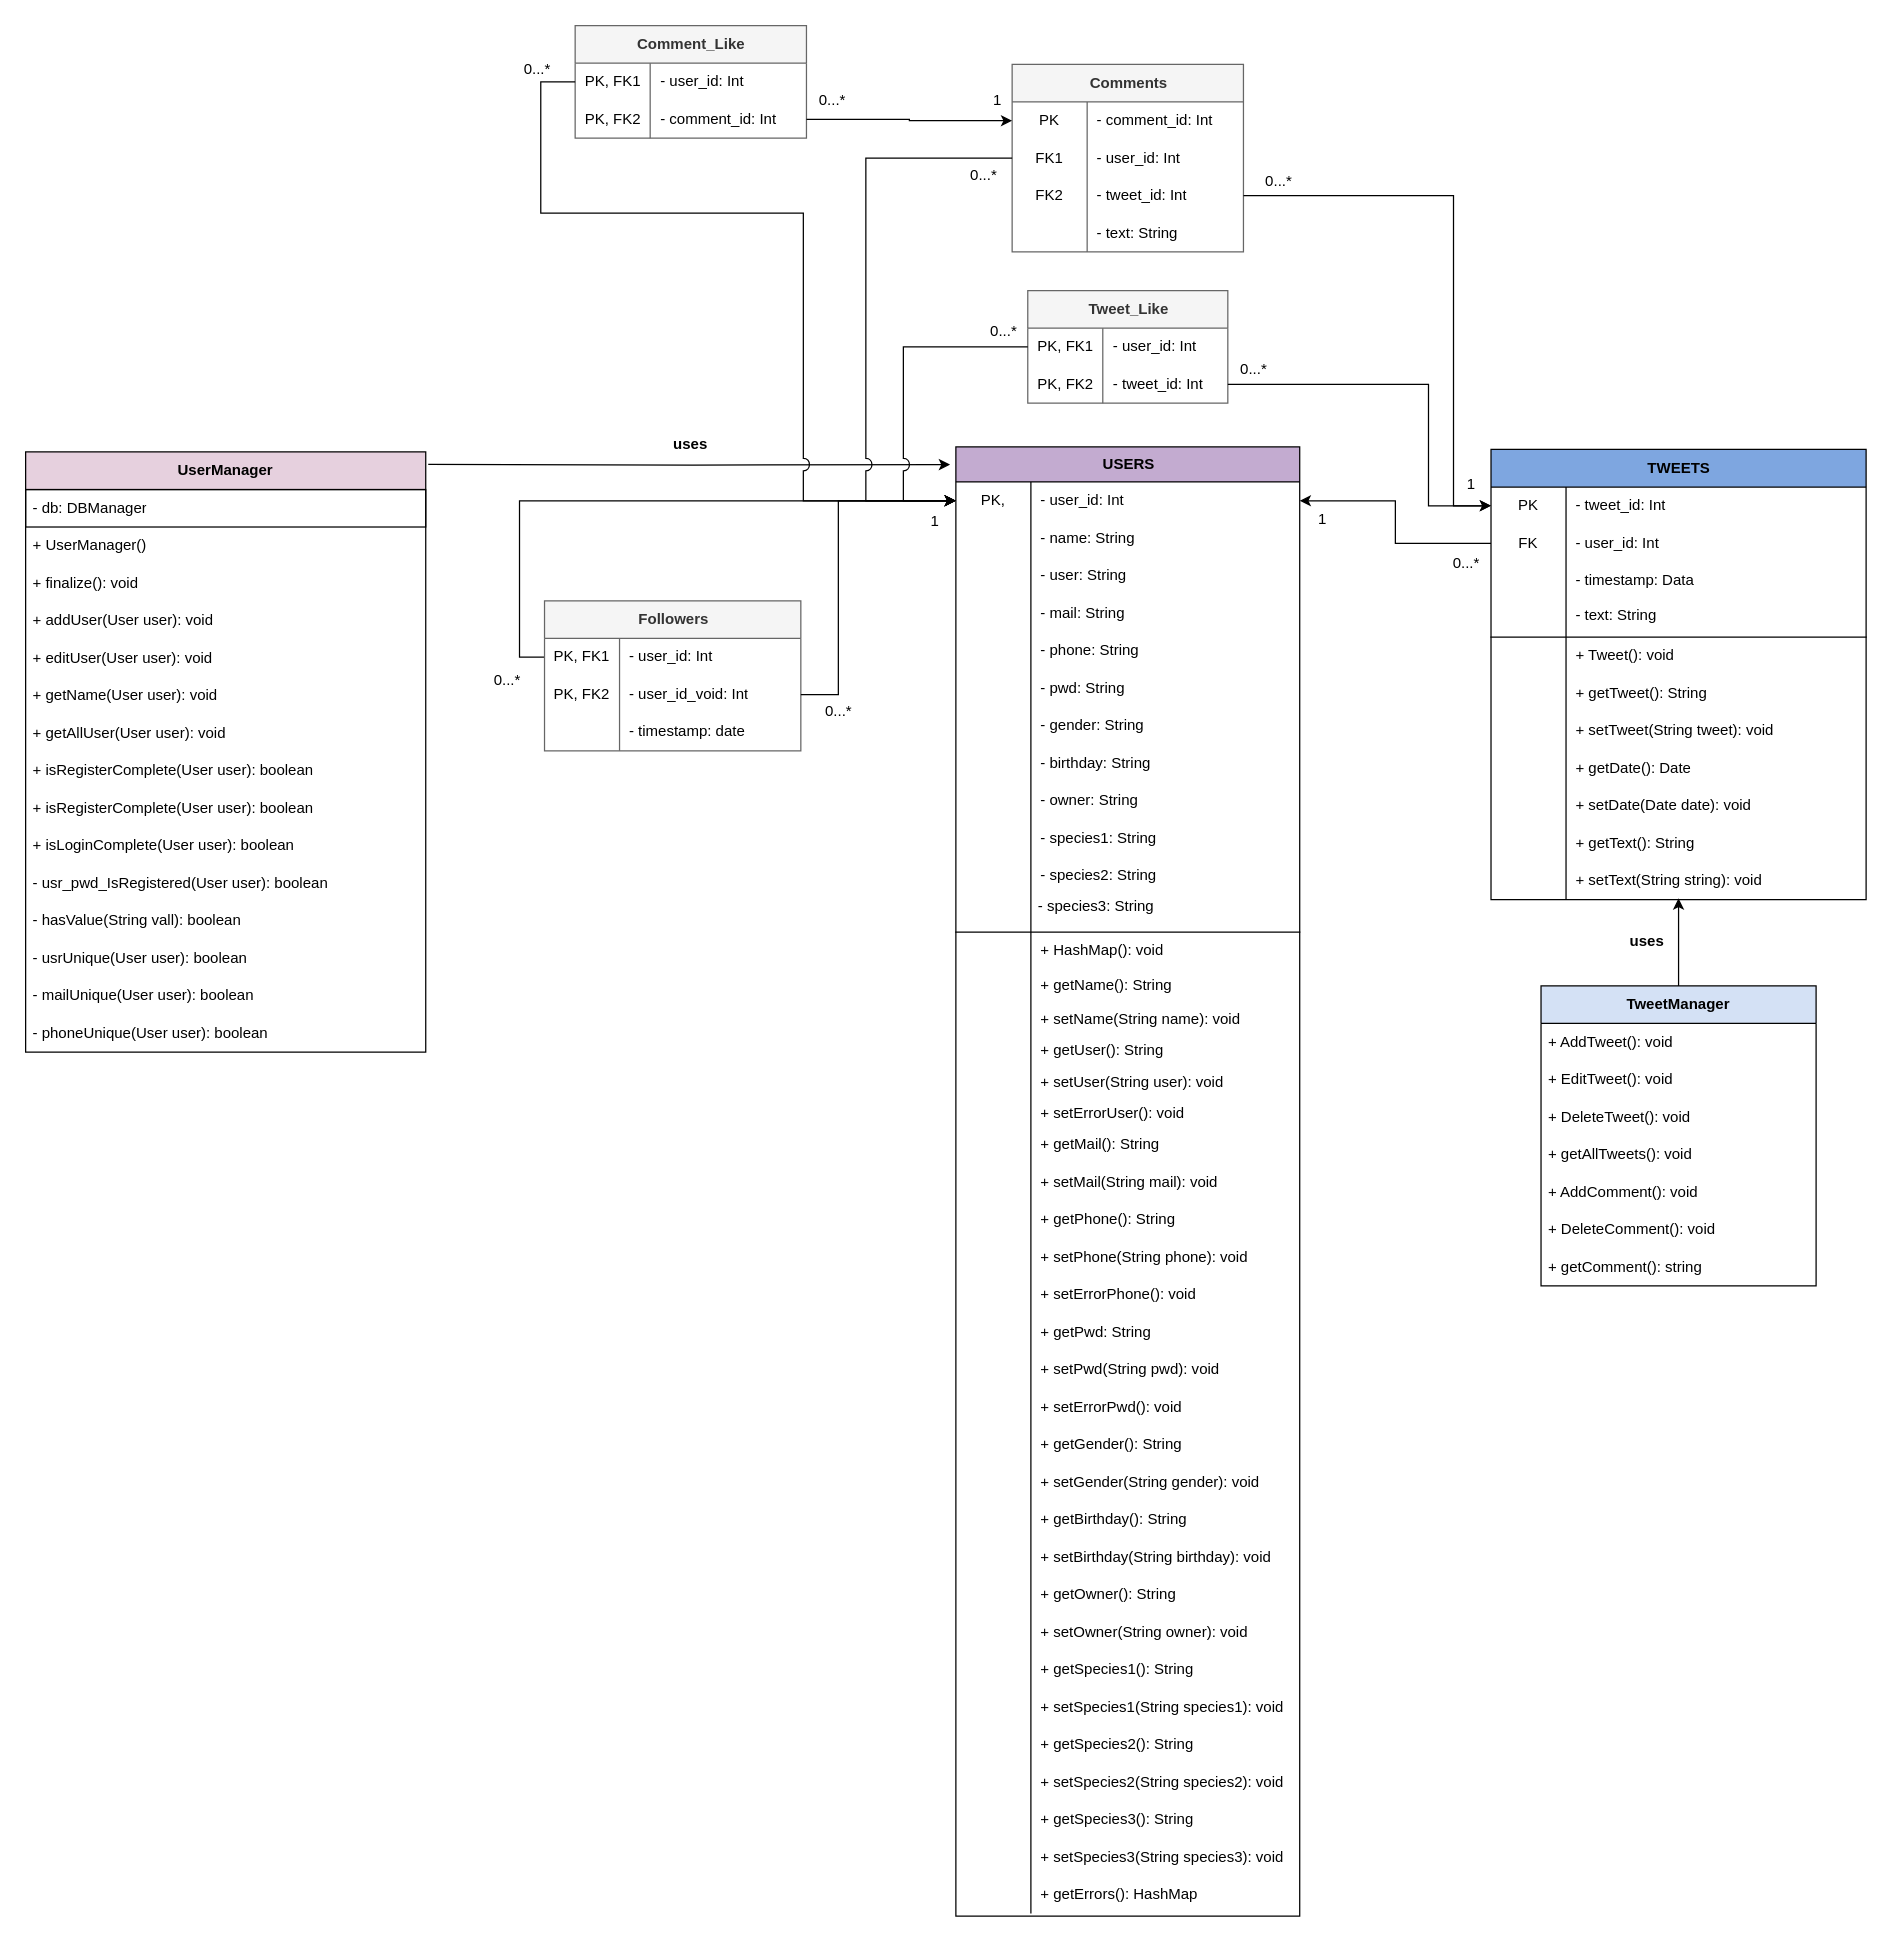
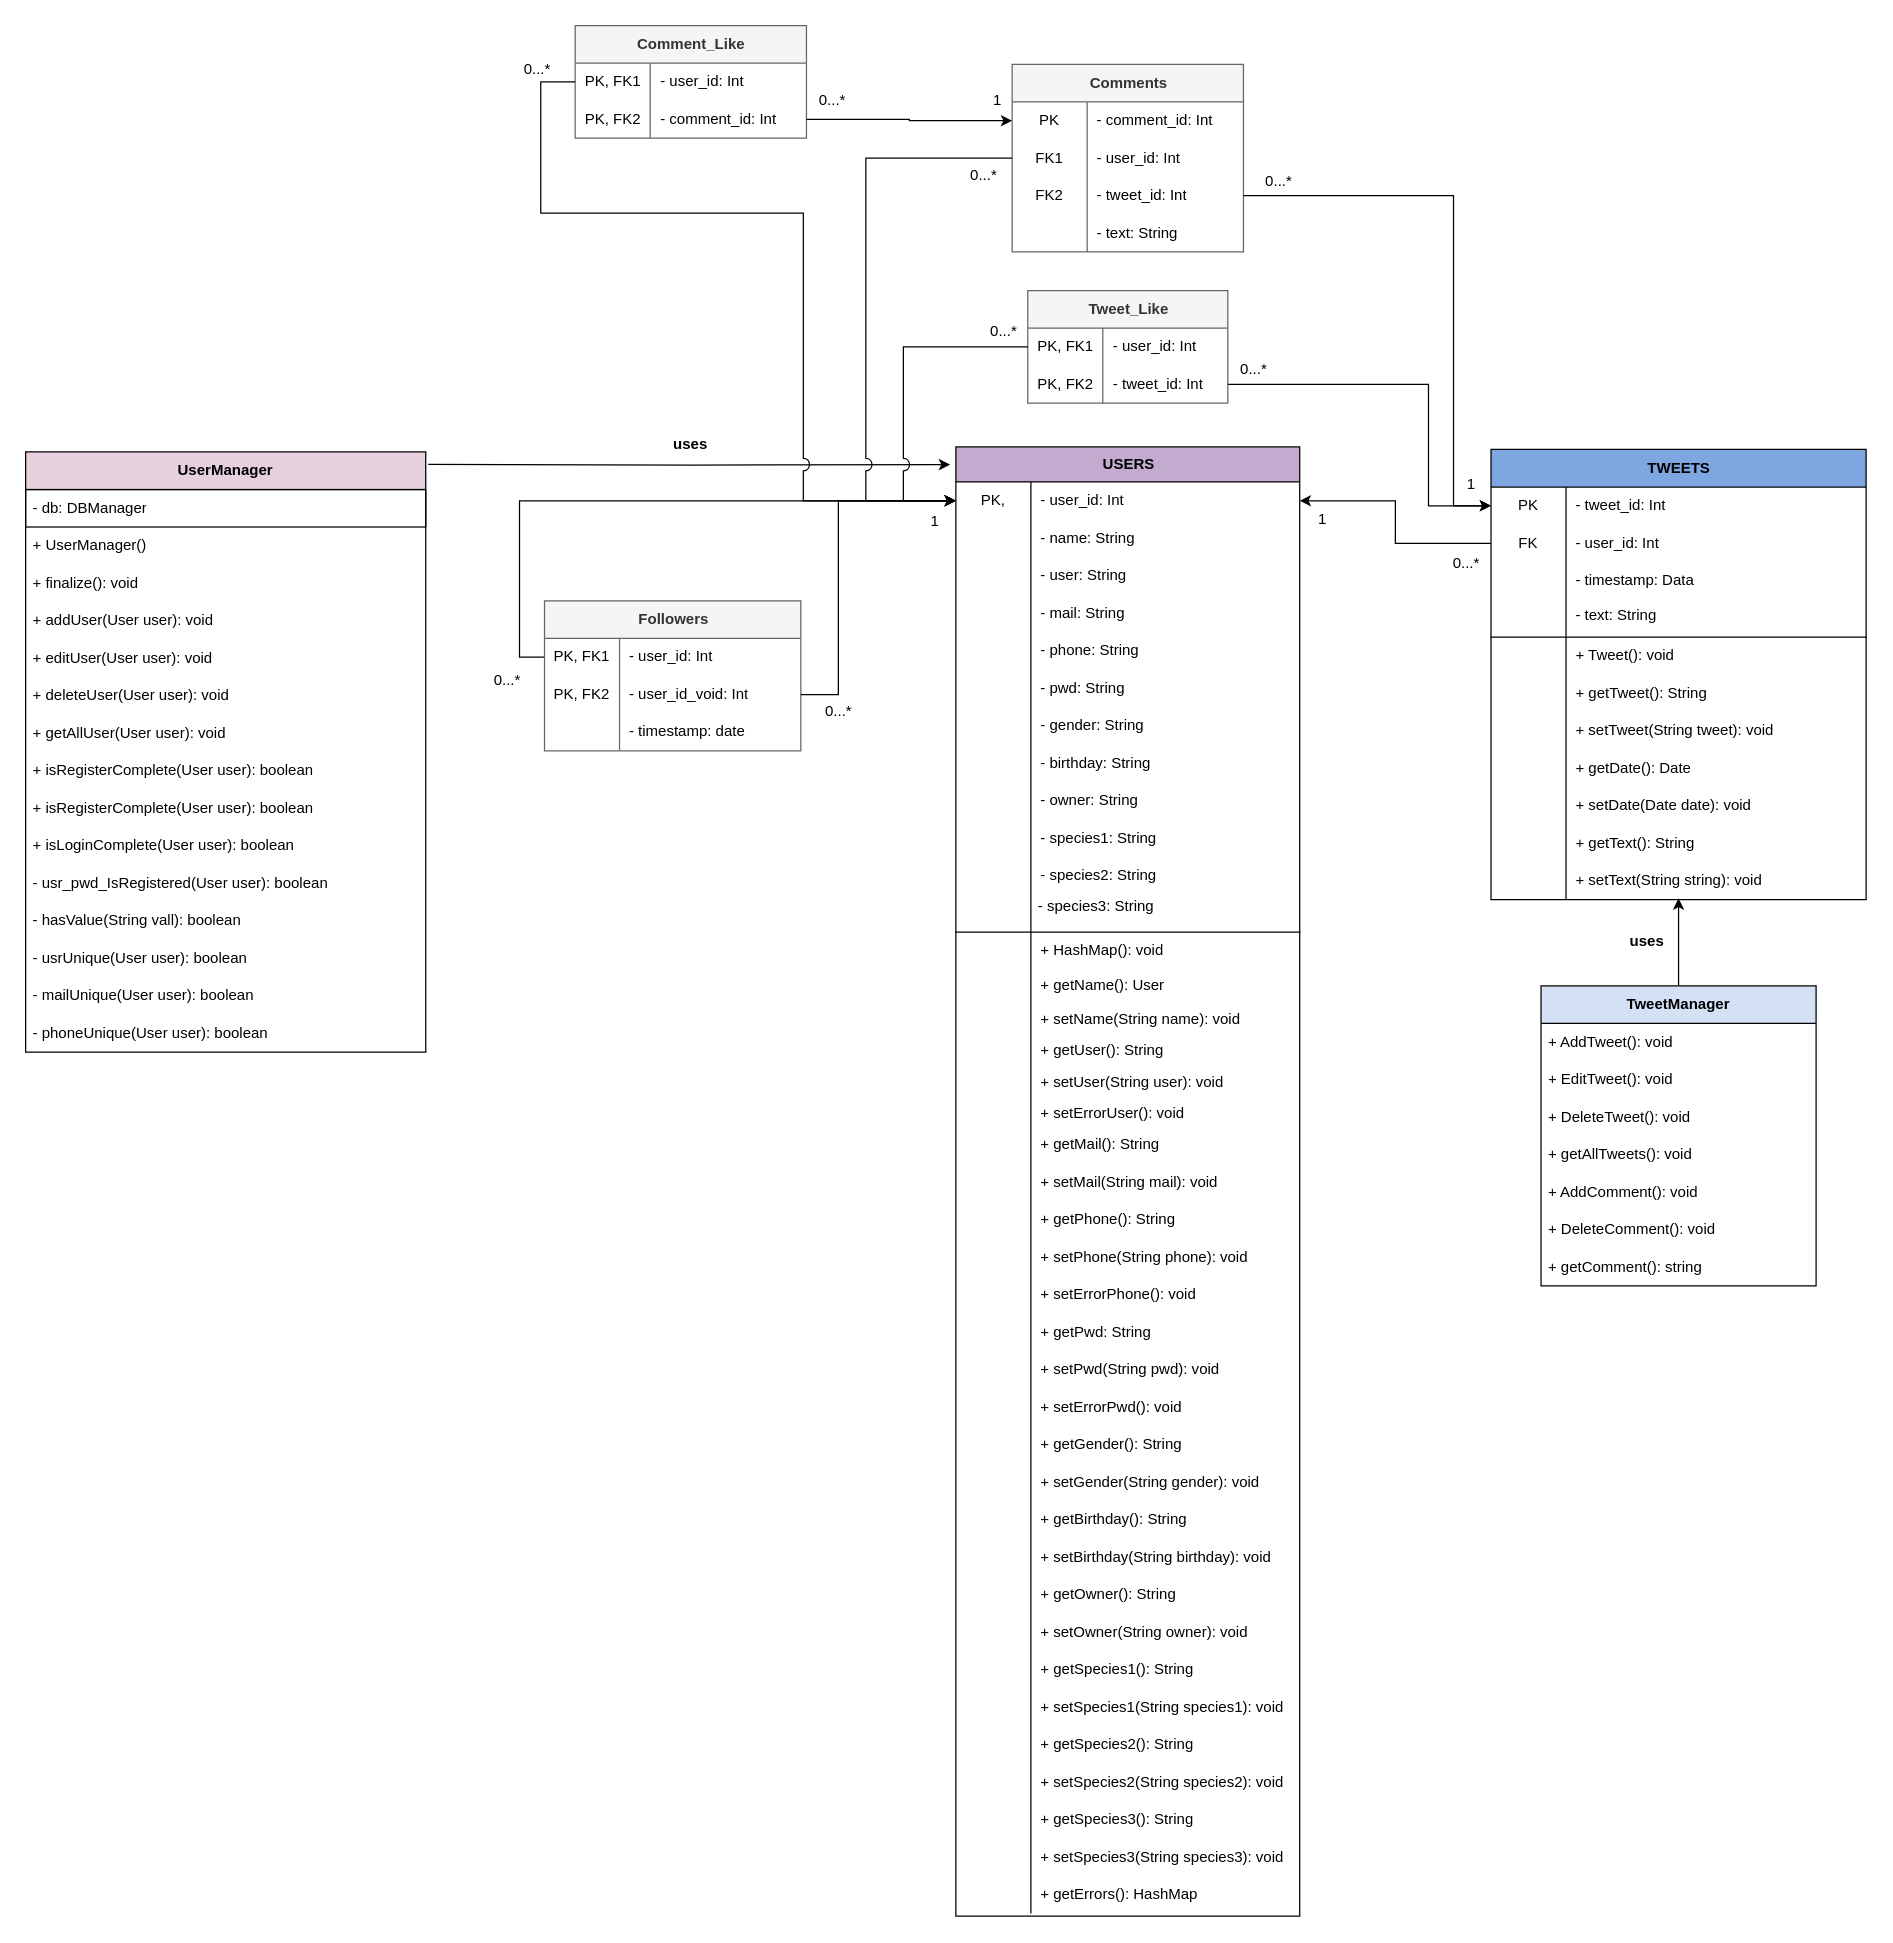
(133, 696) -> (143, 696)
(1113, 986) -> (1106, 986)
